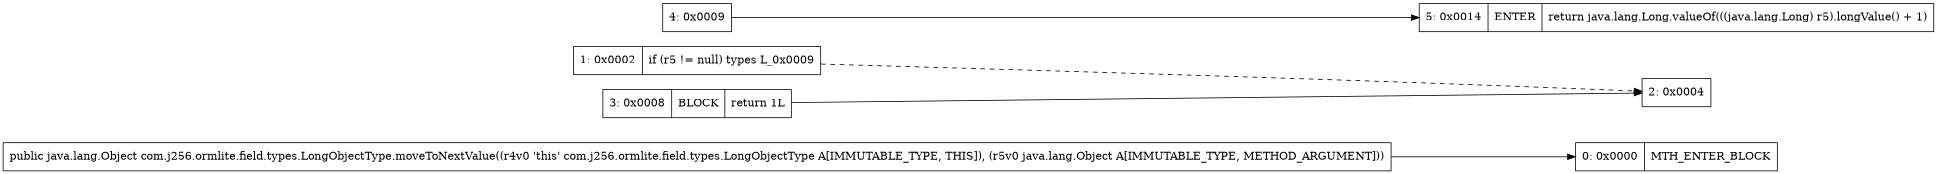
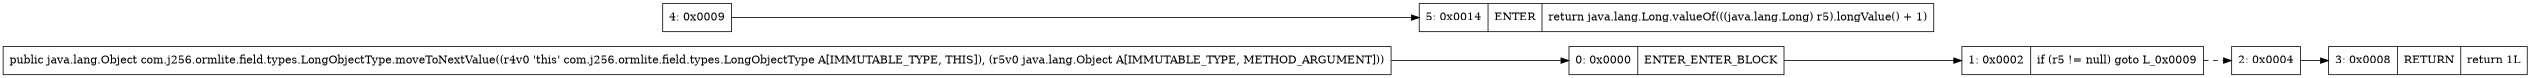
(732, 60) -> (2117, 60)
none -> (1869, 61)
(1213, 98) -> (2311, 61)
(698, 103) -> (2429, 60)
(1711, 156) -> (1711, 60)
